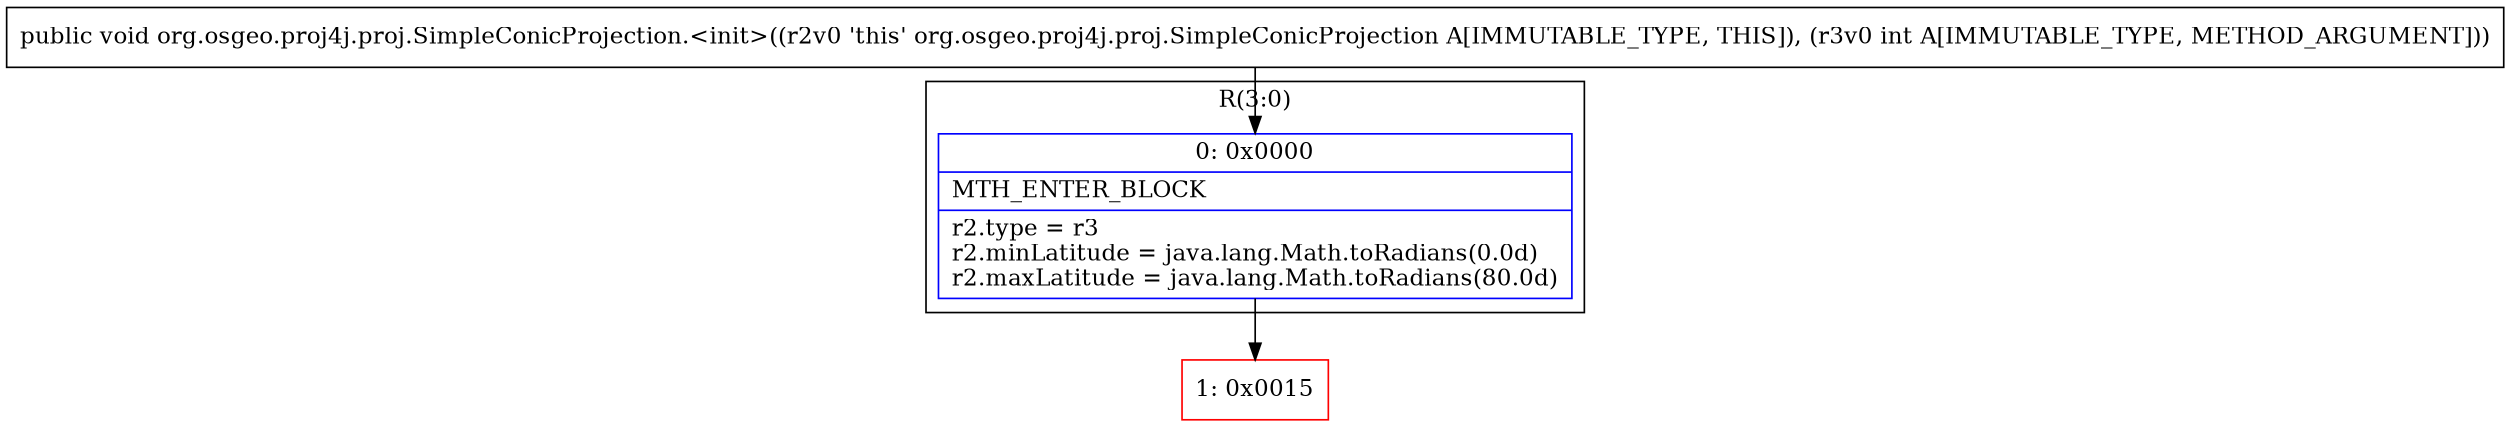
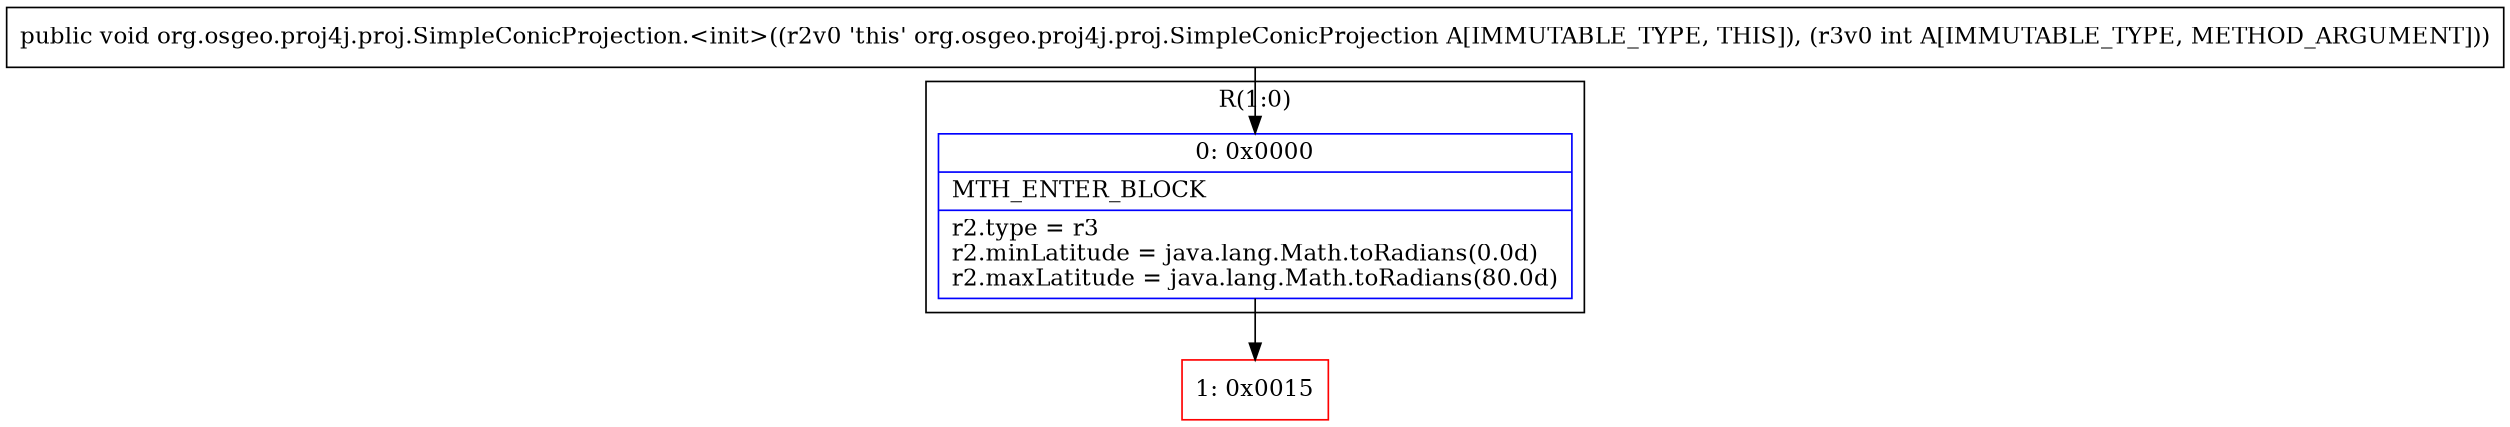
(1255, 101) -> (1255, 101)
